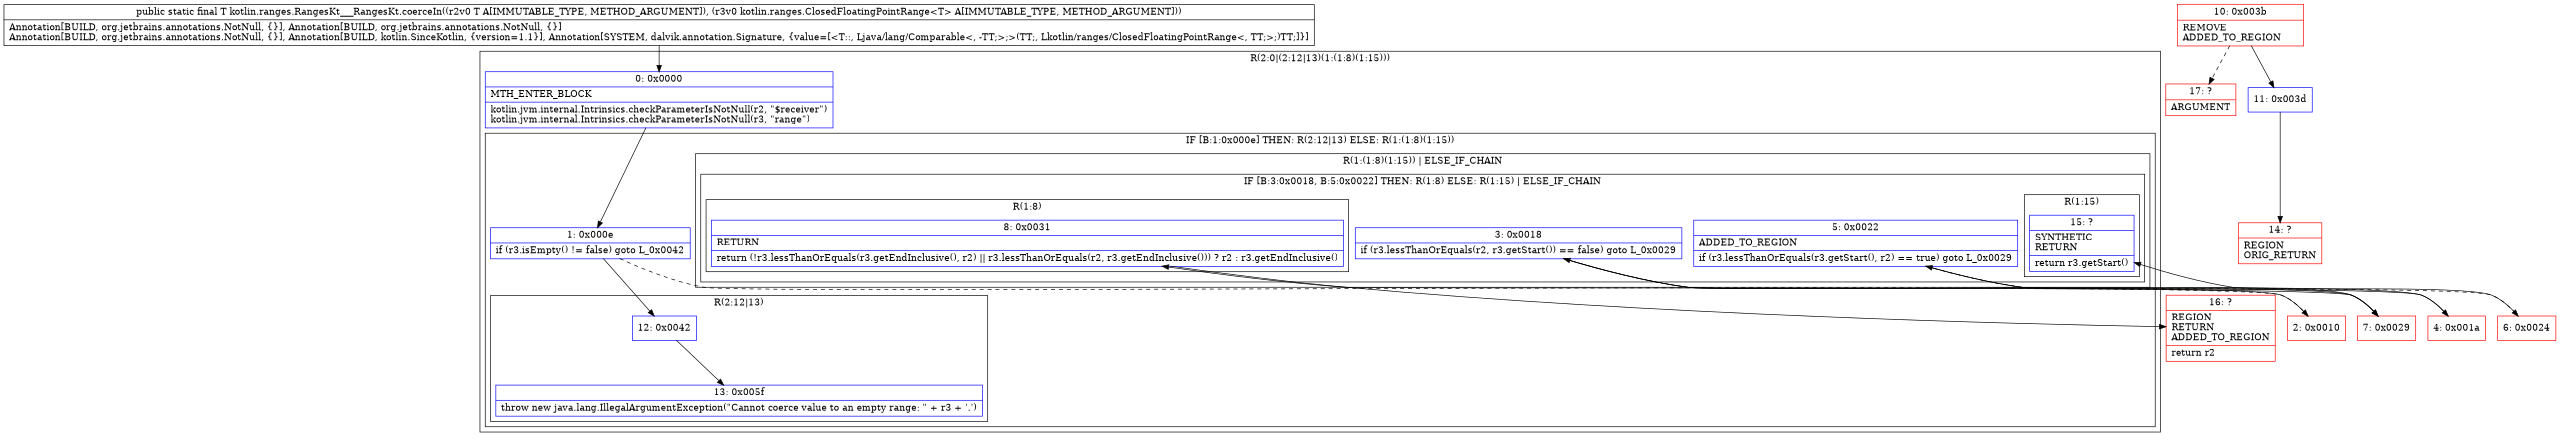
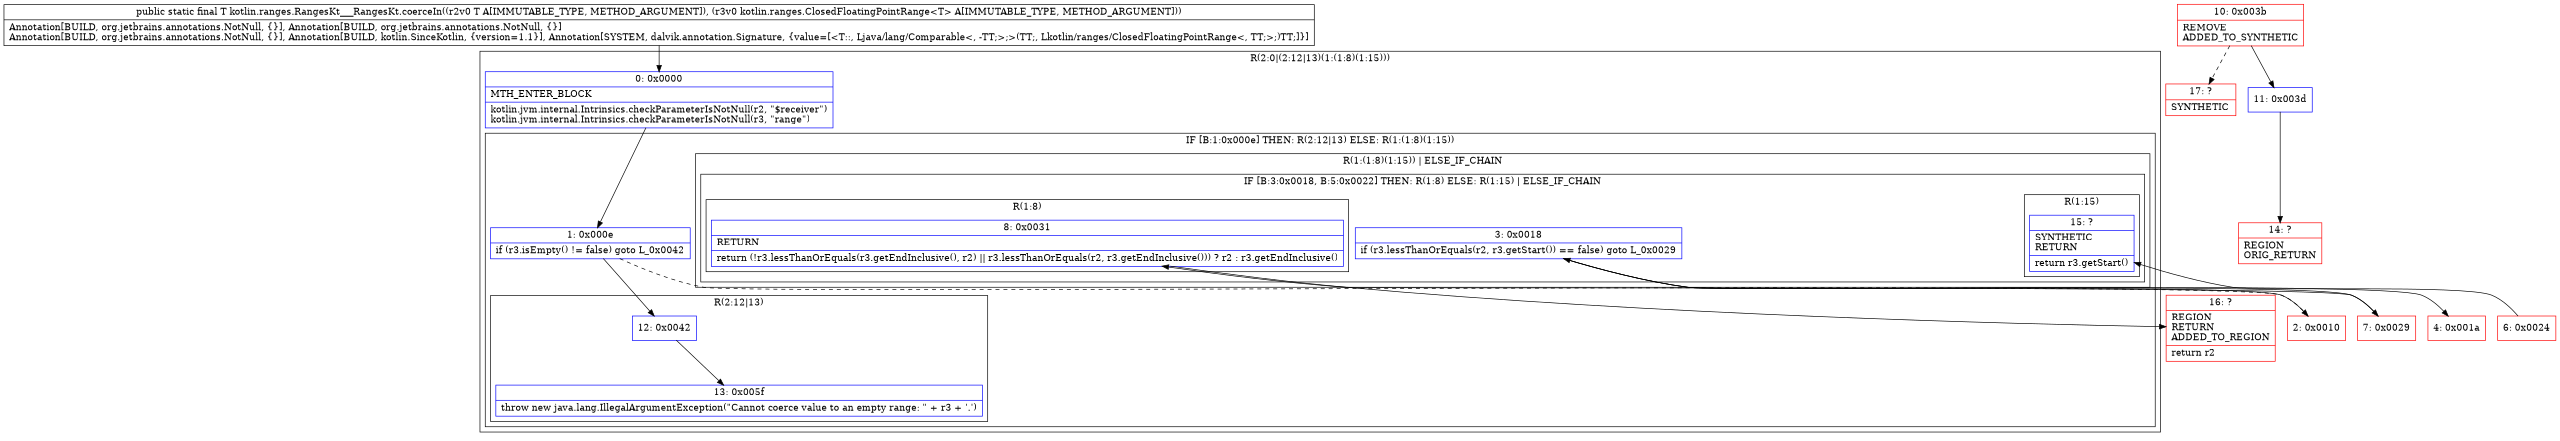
(2232, 38) -> (2241, 38)
(2201, 107) -> (2200, 107)
(1856, 243) -> none
